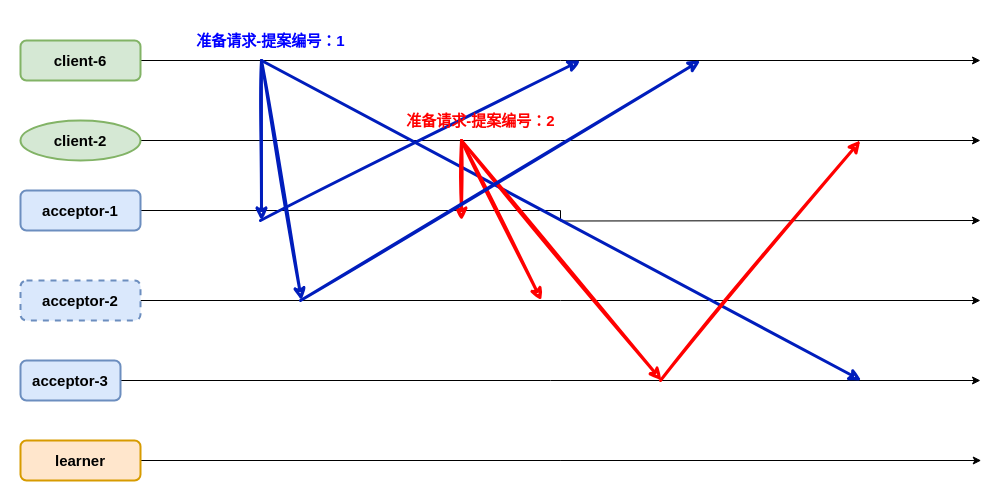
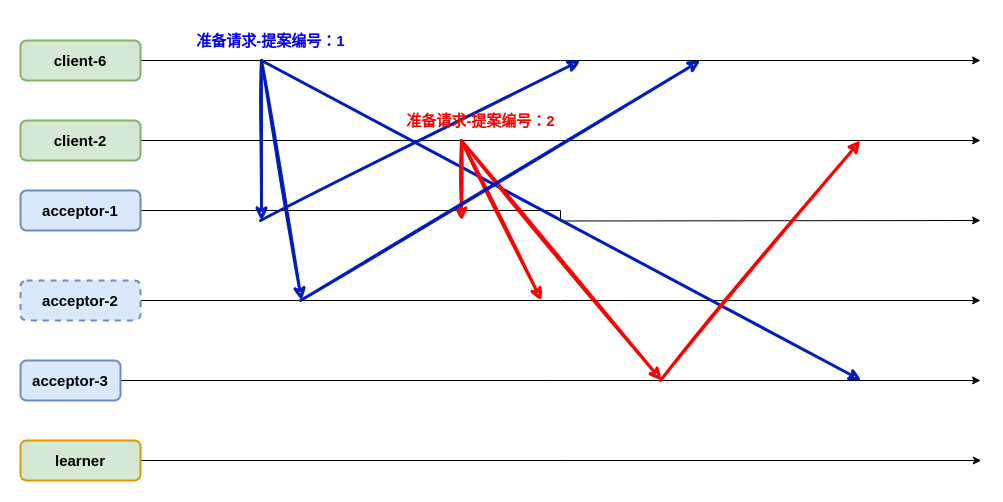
(81, 141) -> (81, 141)
(81, 461) -> (81, 461)
